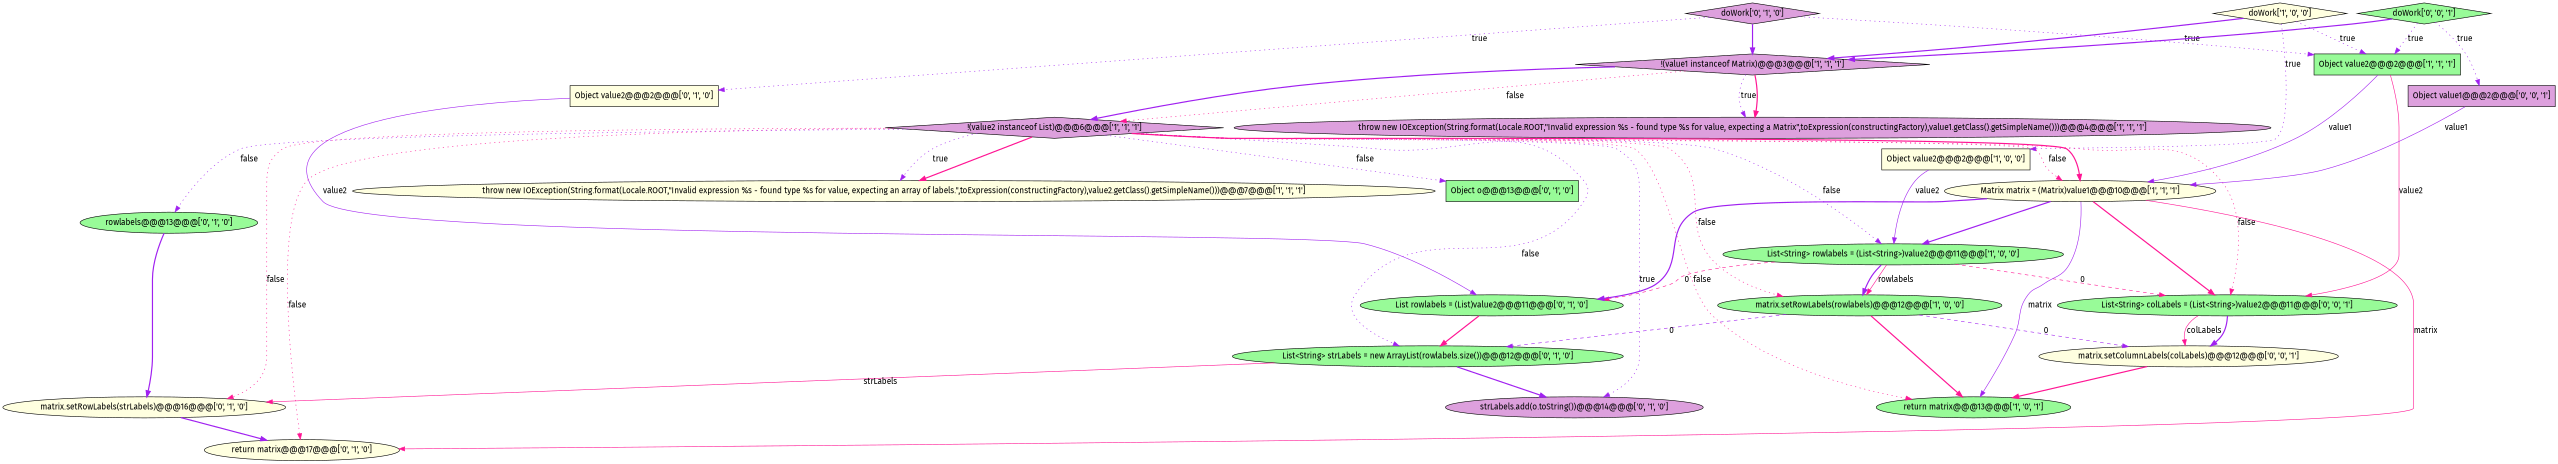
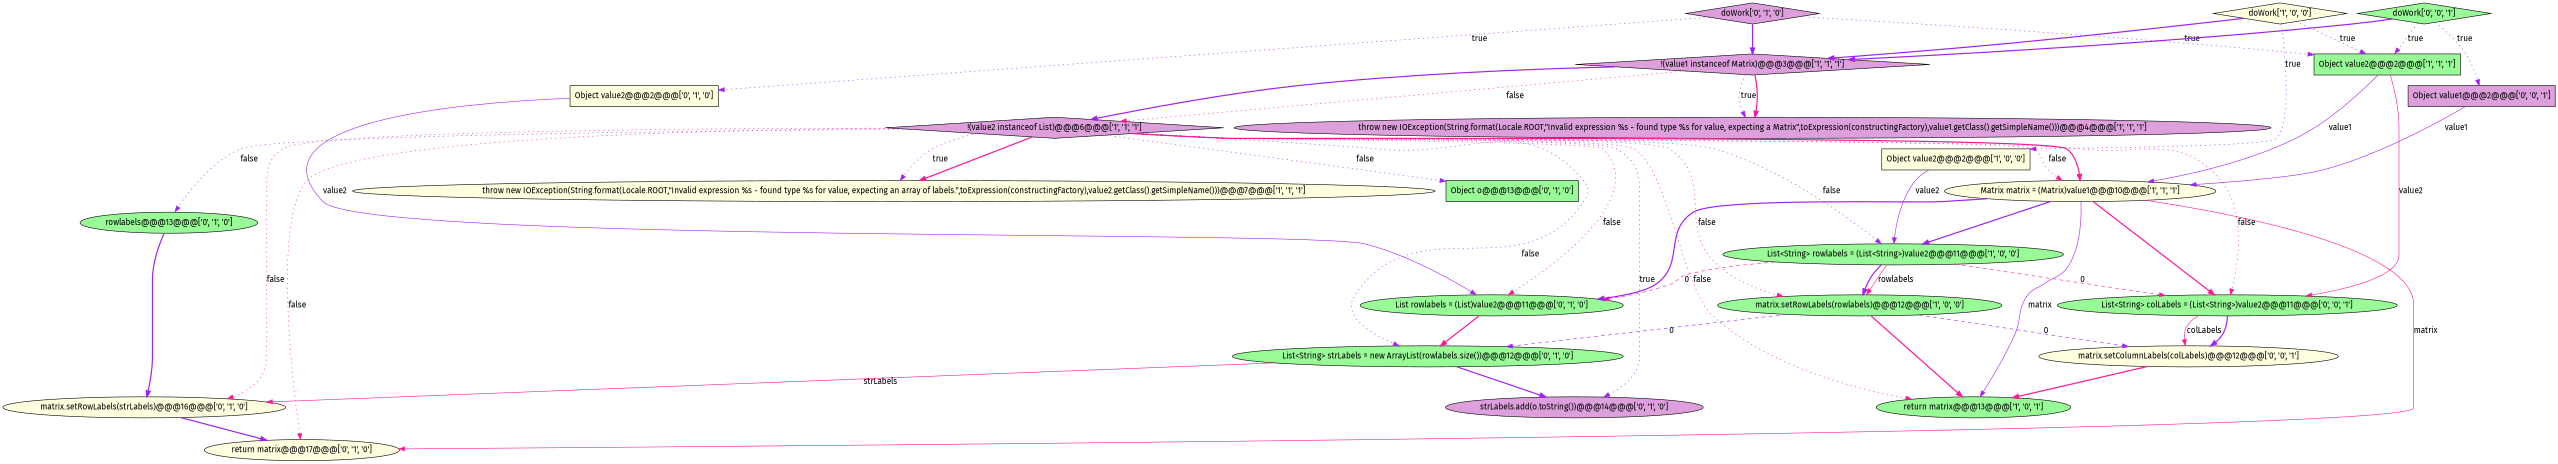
none -> (1607, 156)
